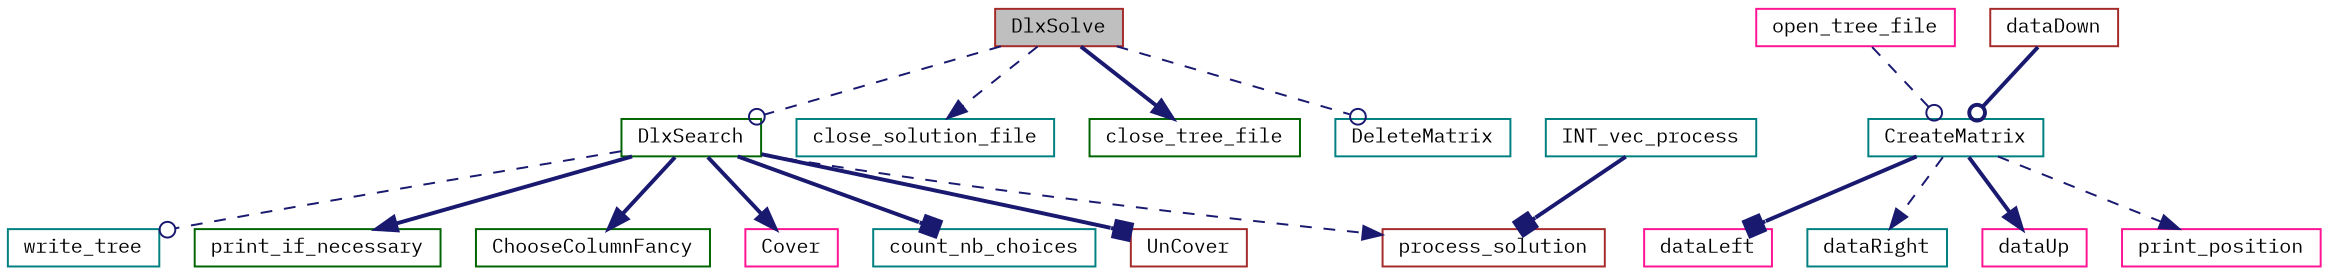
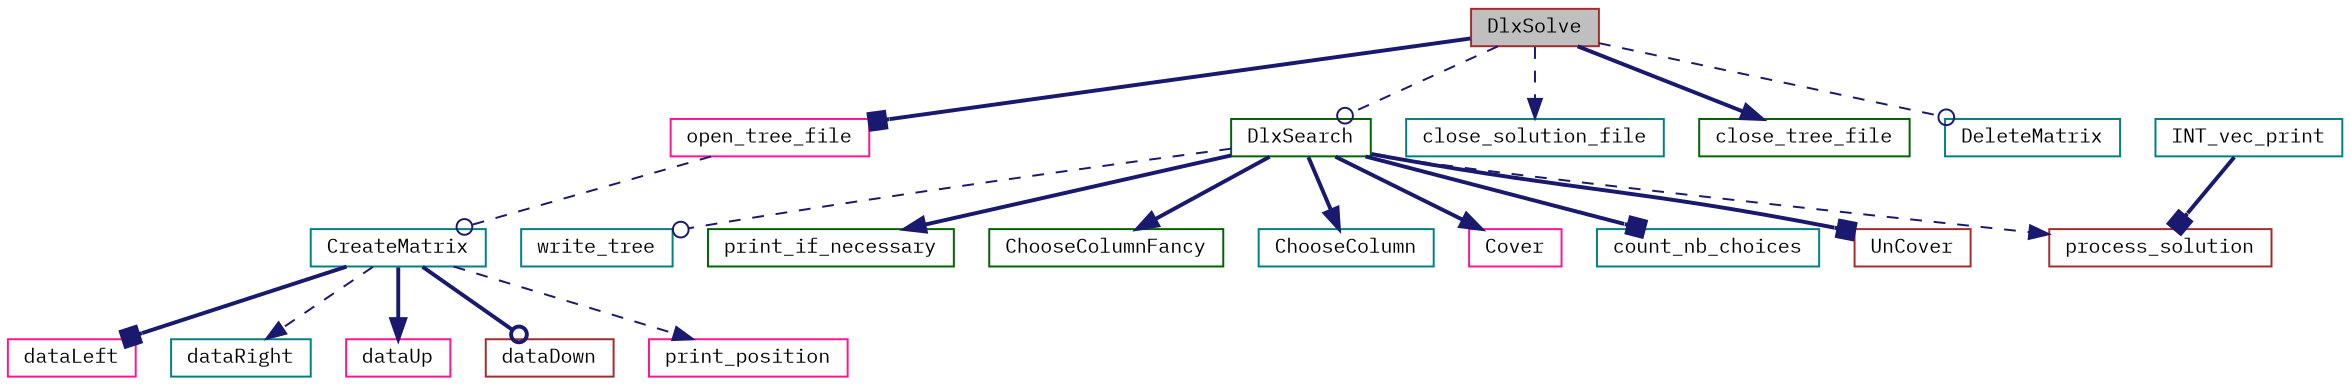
(2010, 77) -> (468, 298)
none -> (1180, 79)
(1651, 138) -> (2249, 138)
none -> (1346, 248)
